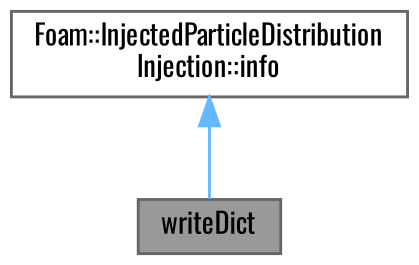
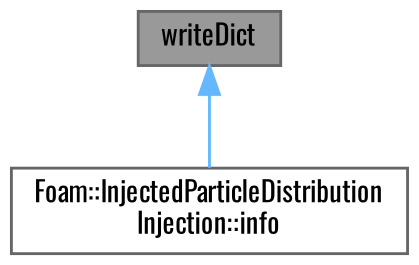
(209, 162) -> (209, 131)
